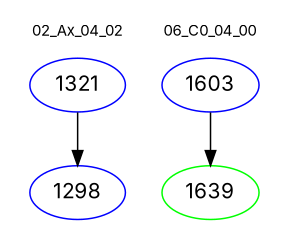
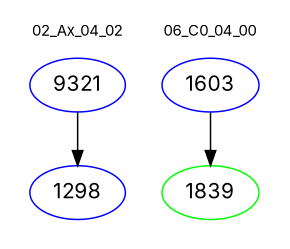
(78, 85) -> (78, 85)
(211, 193) -> (211, 193)
